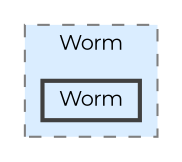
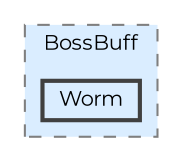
(91, 45) -> (91, 45)
